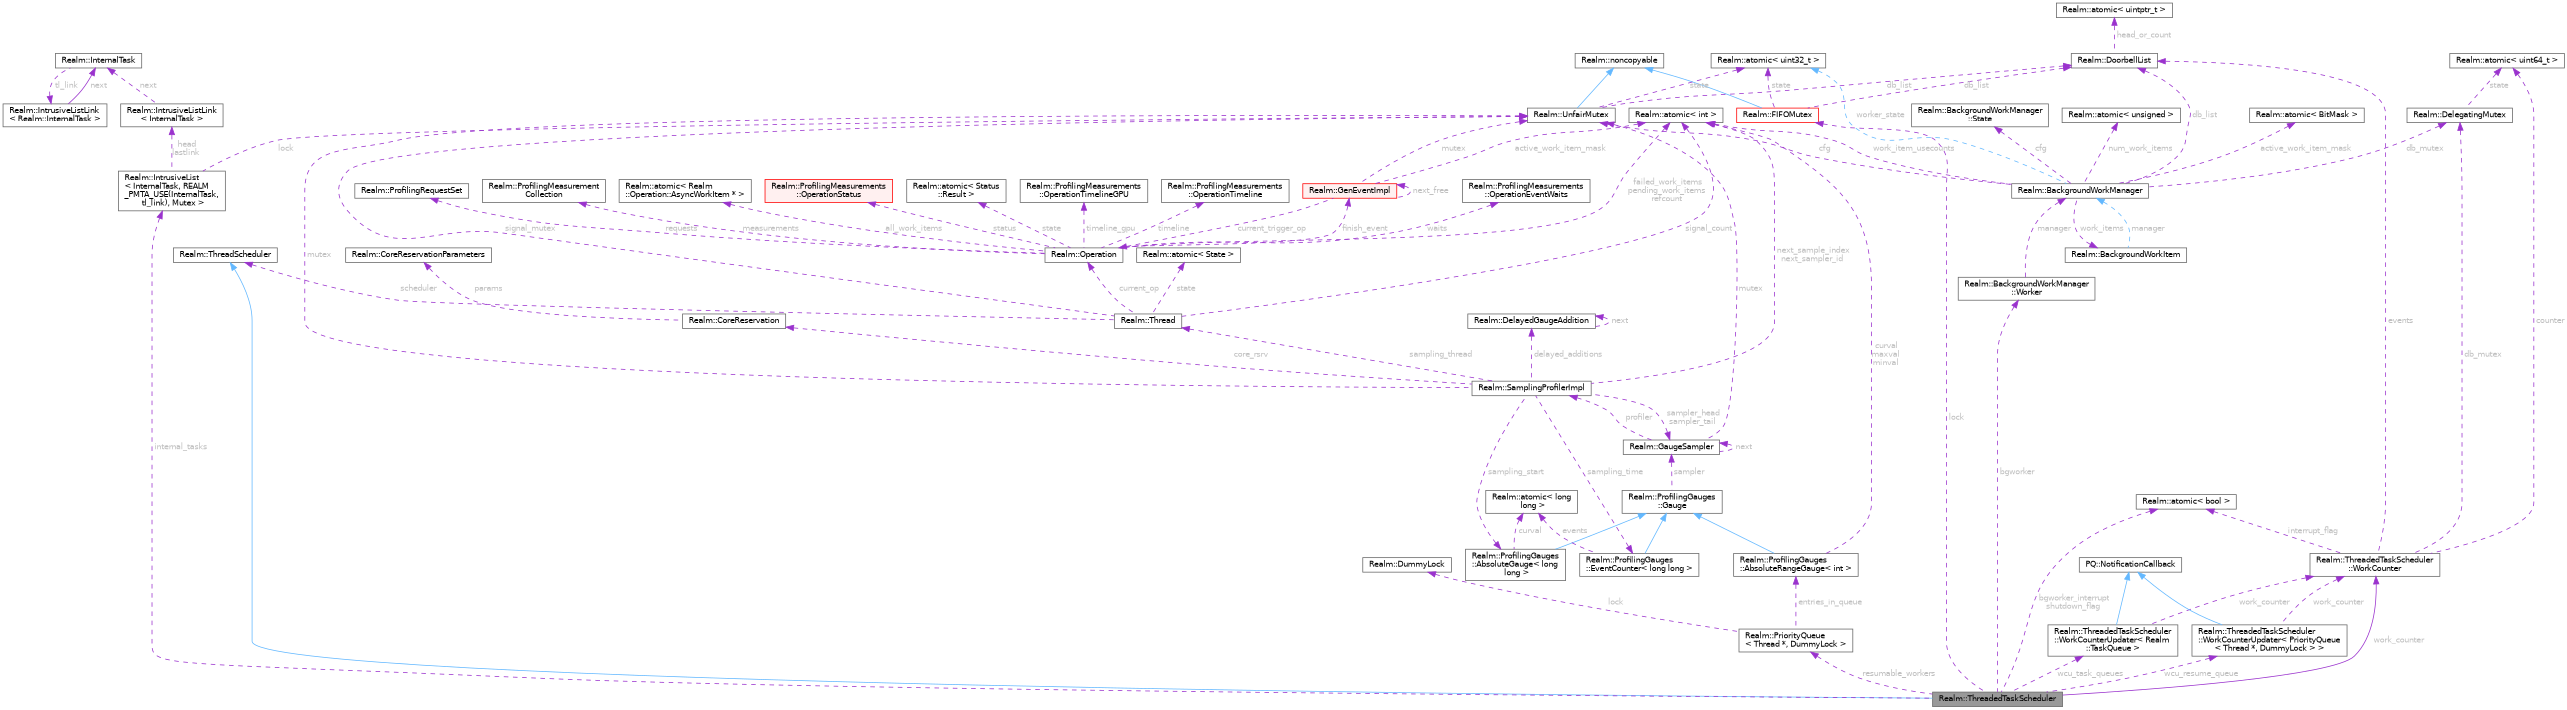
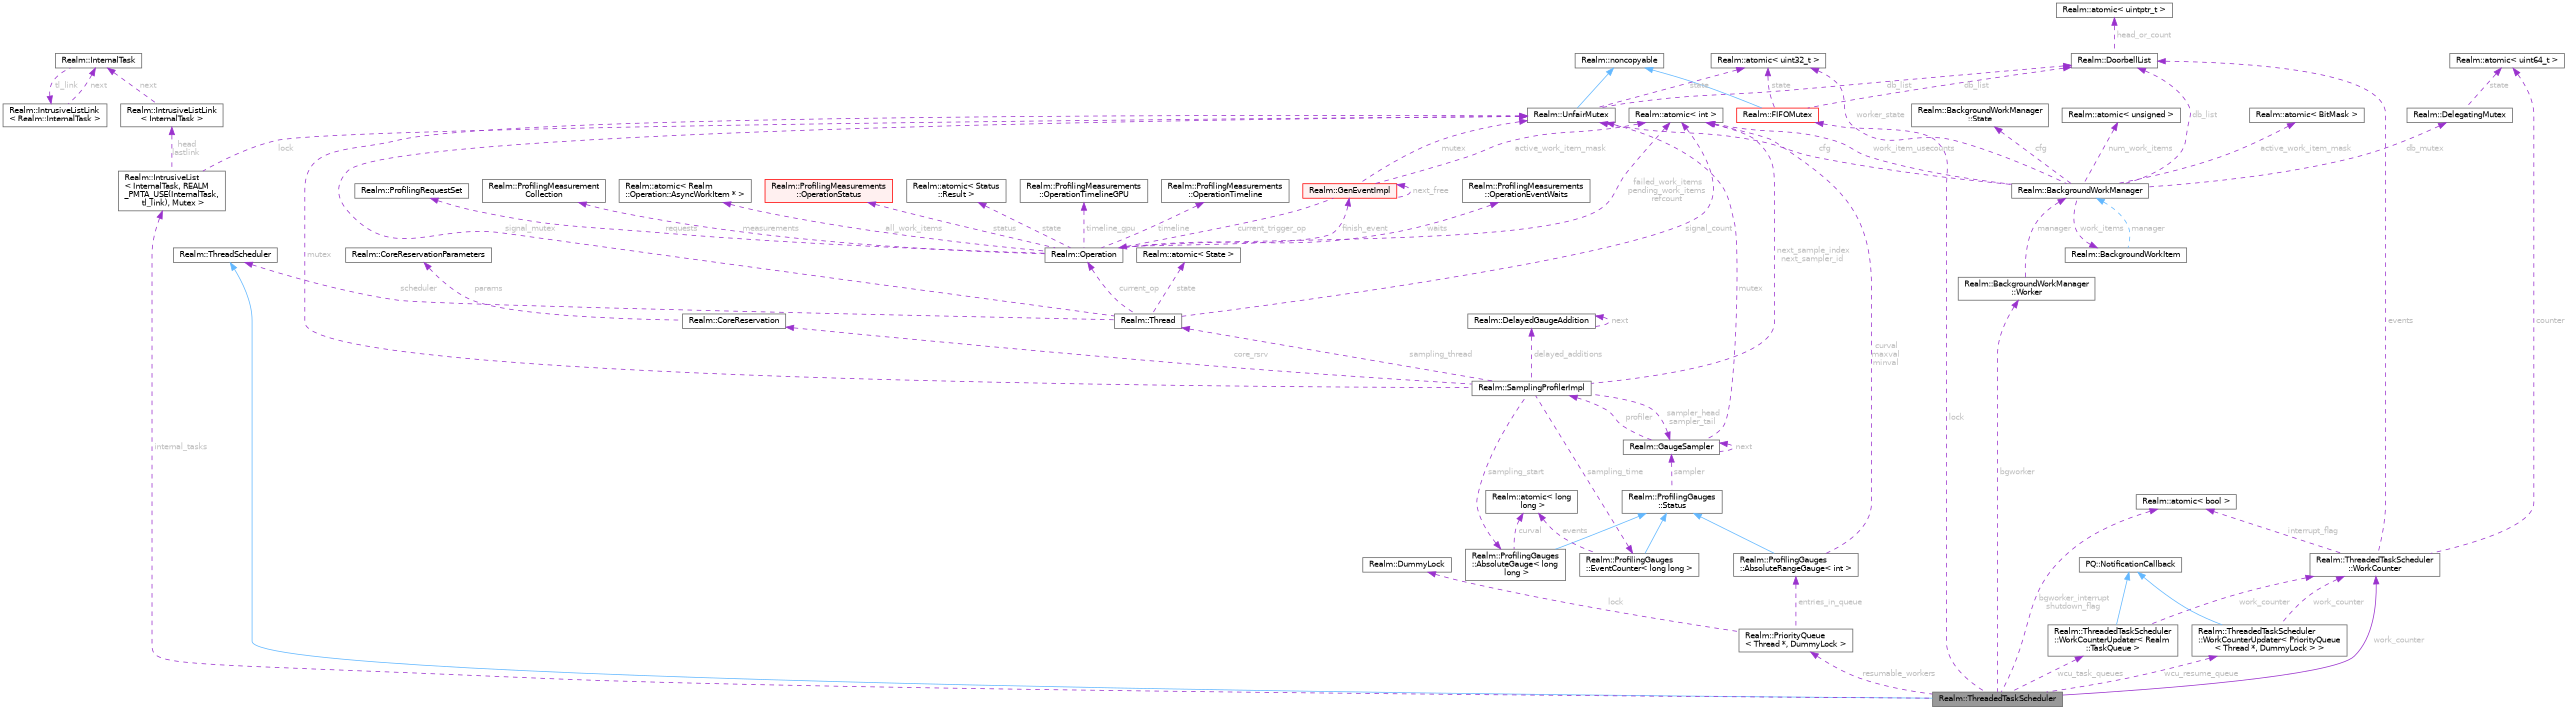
(81, 90) -> (81, 90)
(1913, 139) -> (1913, 139)
(2462, 354) -> none
(1672, 502) -> (1672, 502)
